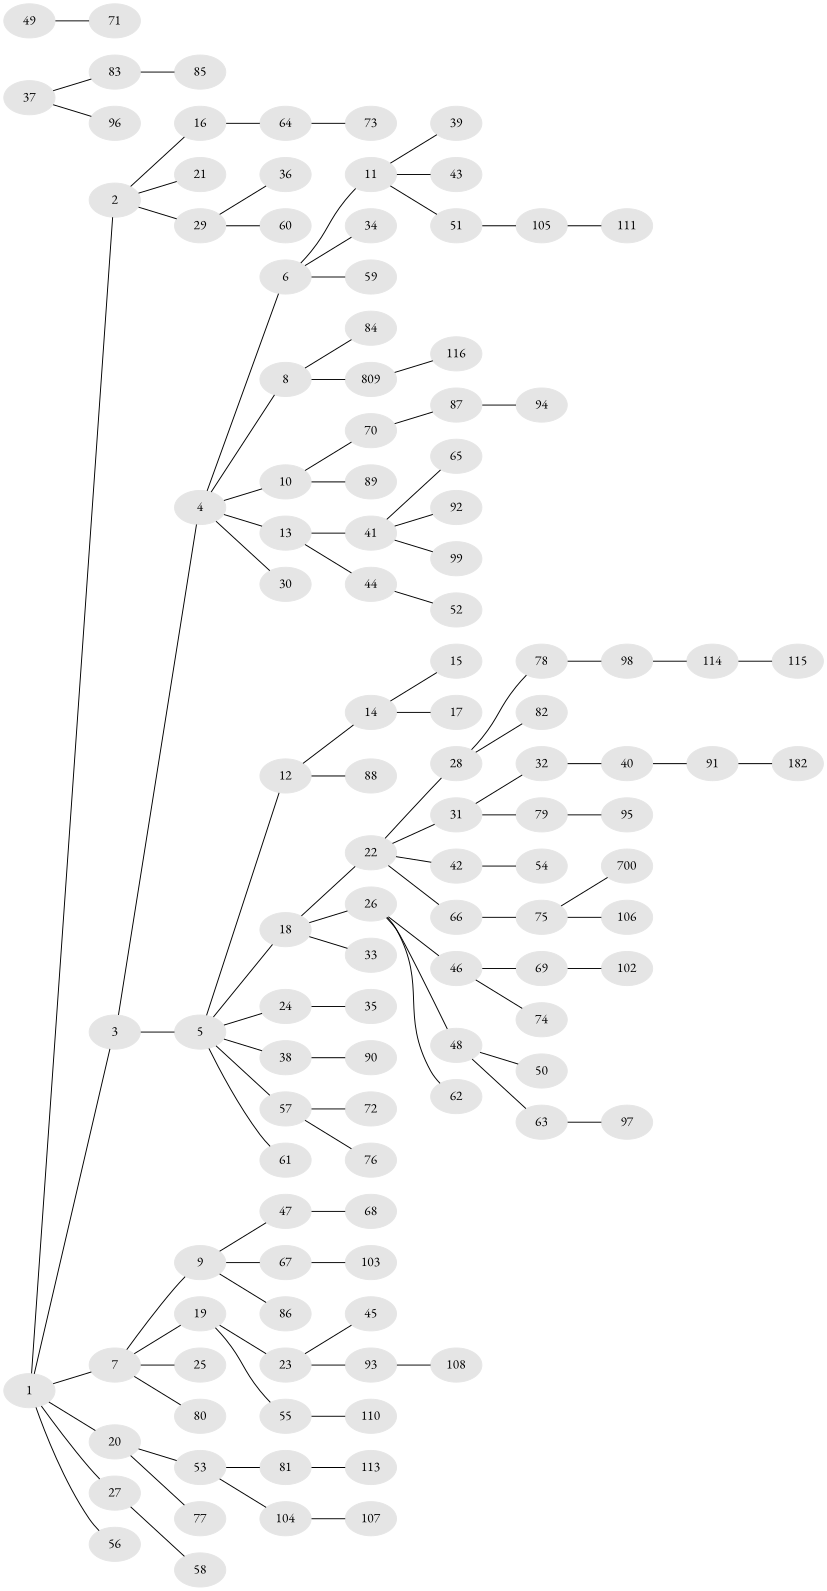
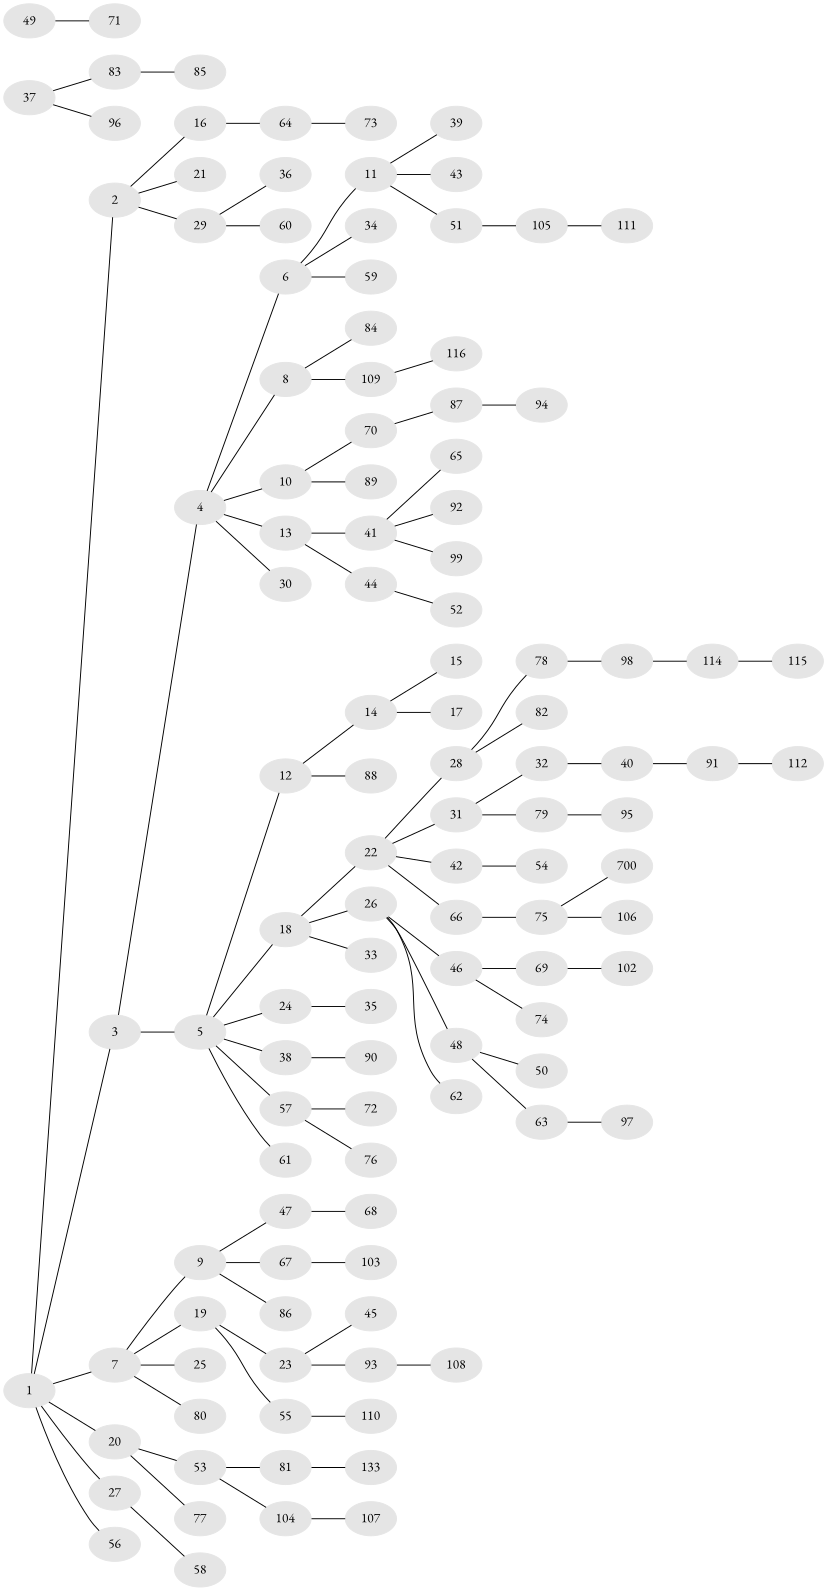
(371, 379) -> (371, 379)
(798, 764) -> (798, 764)
(371, 1468) -> (371, 1468)
